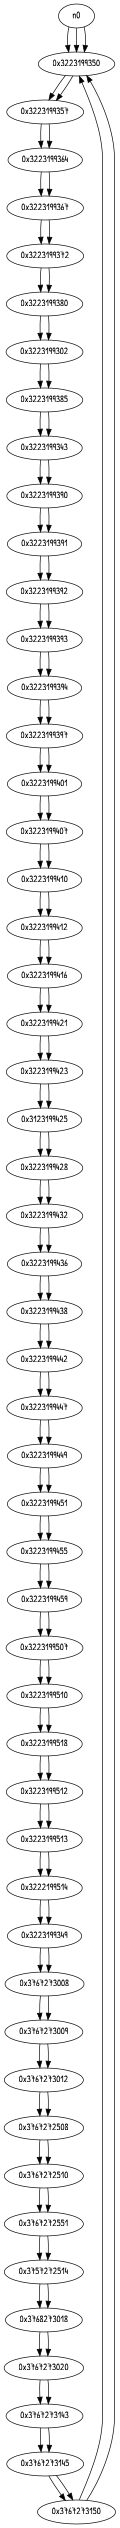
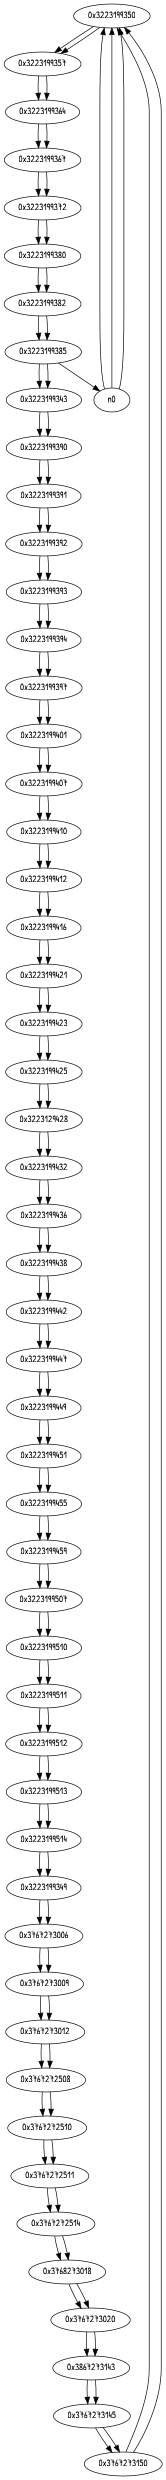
(45, 352) -> (43, 304)
none -> (76, 375)
(45, 1120) -> (44, 1072)
(45, 1168) -> (44, 1120)
(45, 1744) -> (44, 1696)
(45, 1888) -> (44, 1840)
(45, 1984) -> (44, 1936)
(44, 2224) -> (50, 2176)
(44, 2272) -> (56, 2224)
(45, 2416) -> (91, 2368)
